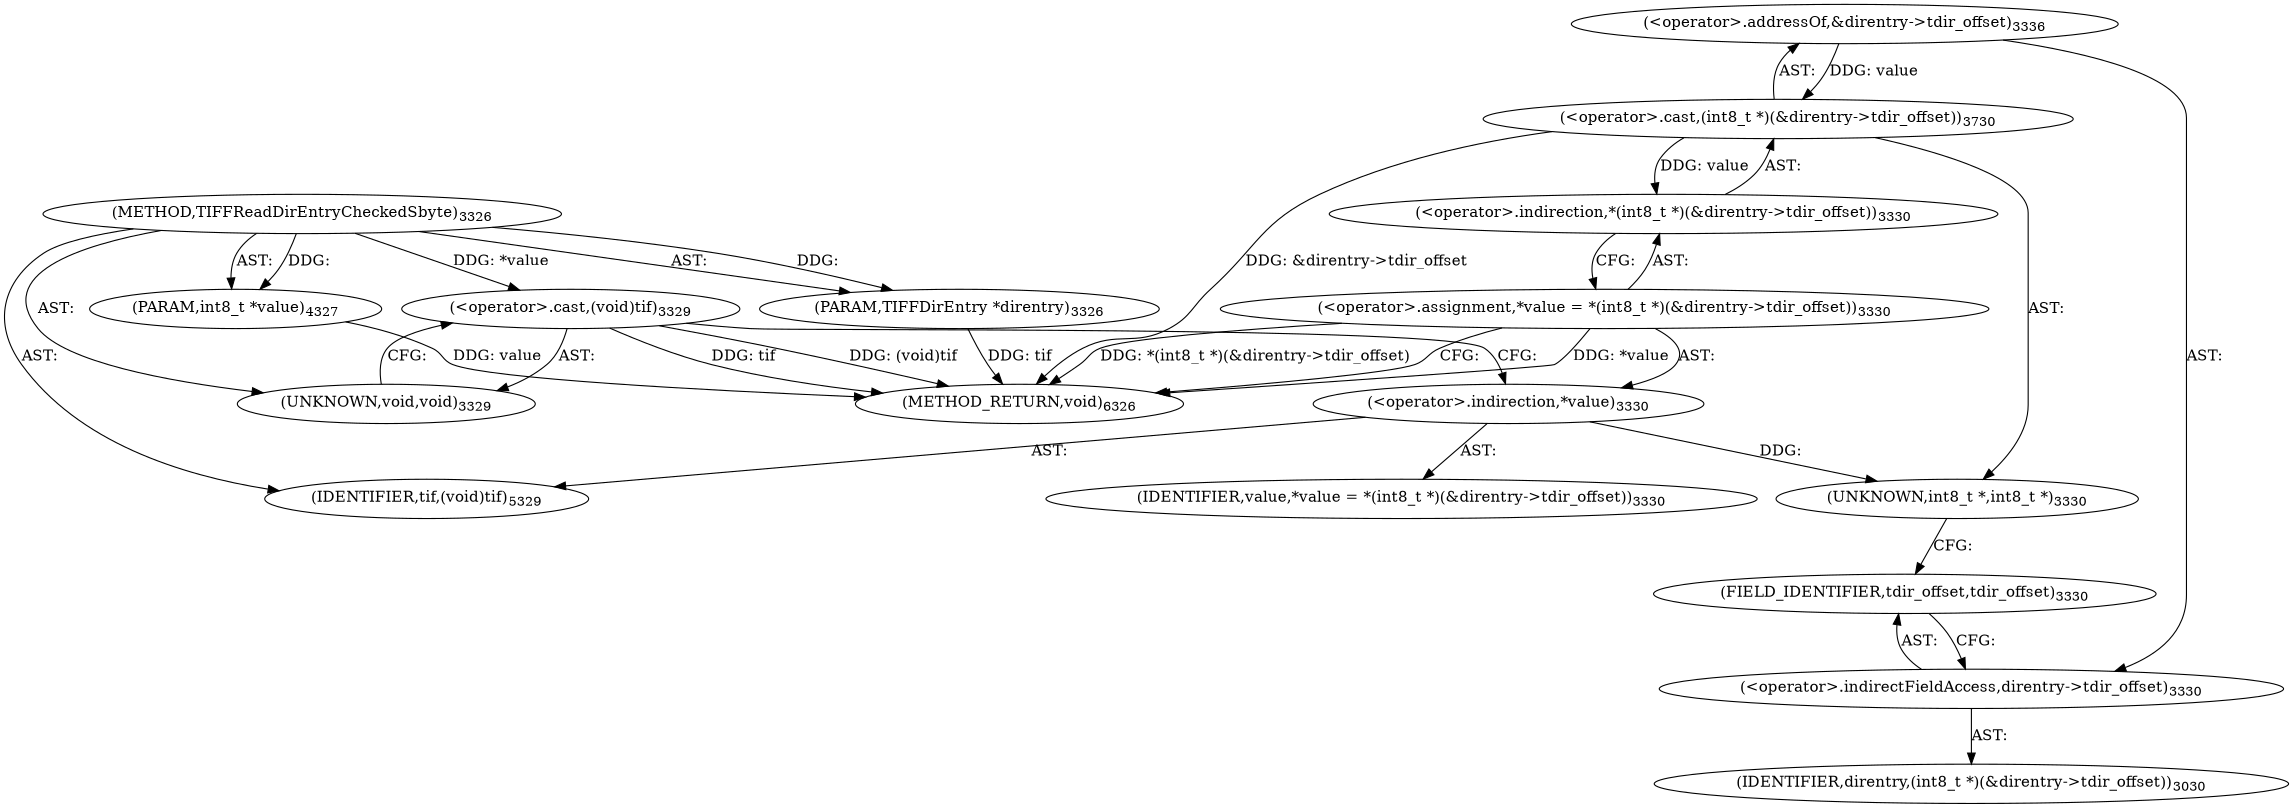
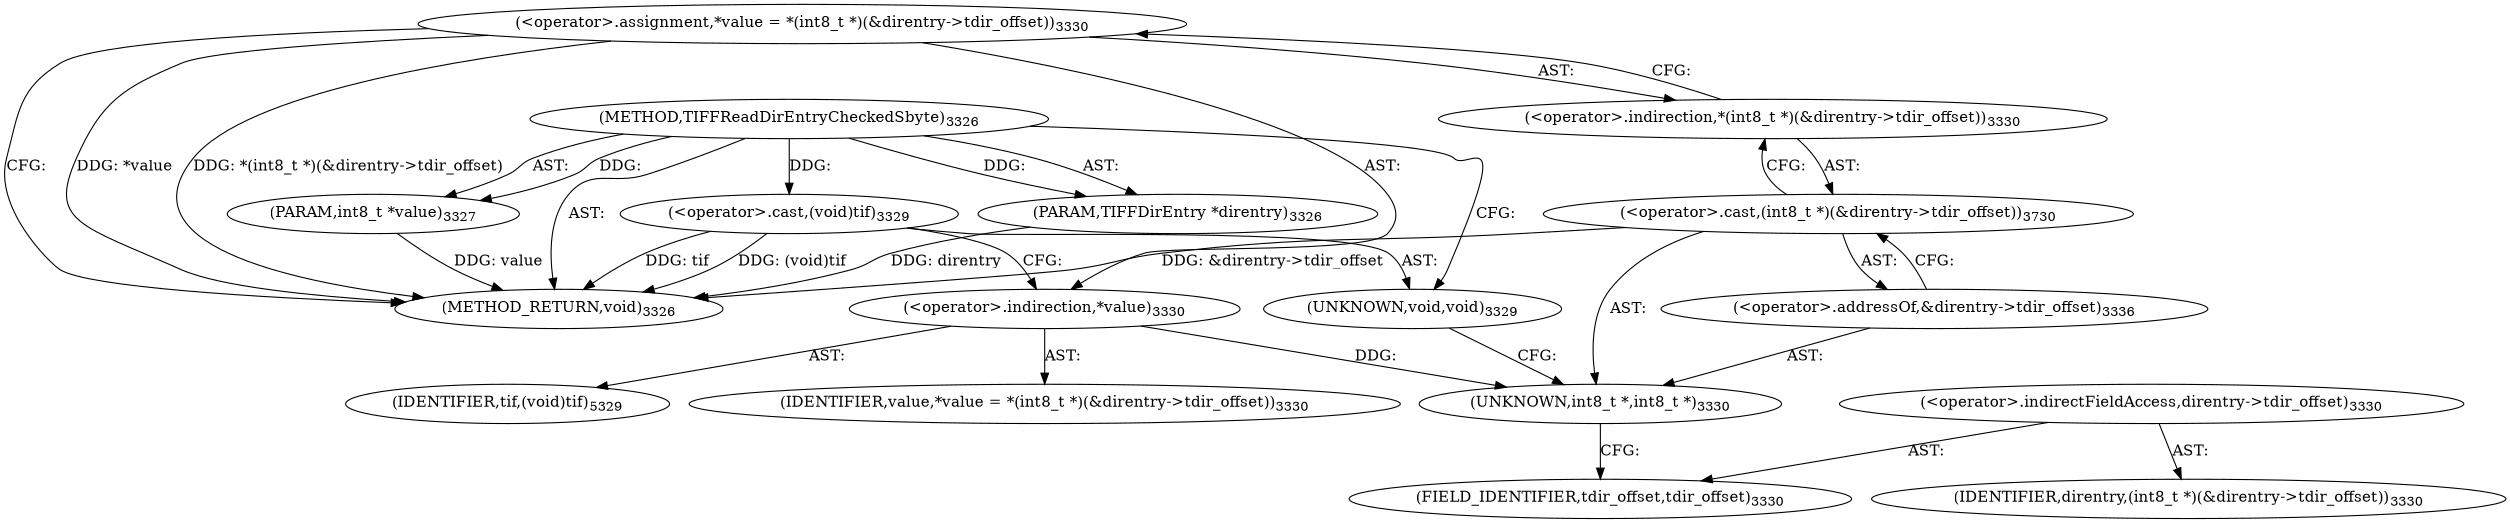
(1874, 72) -> (1937, 261)
(1705, 166) -> (1789, 166)
(501, 261) -> (813, 166)
(2186, 303) -> (1772, 355)
(322, 307) -> (460, 212)
(59, 309) -> (1498, 214)
(394, 343) -> (1501, 354)
(1020, 356) -> (946, 261)
(41, 387) -> (614, 178)
(1120, 402) -> (659, 307)
(1948, 634) -> none
(2190, 782) -> (2407, 497)
